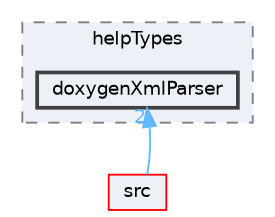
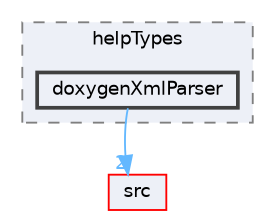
(150, 151) -> (125, 134)
